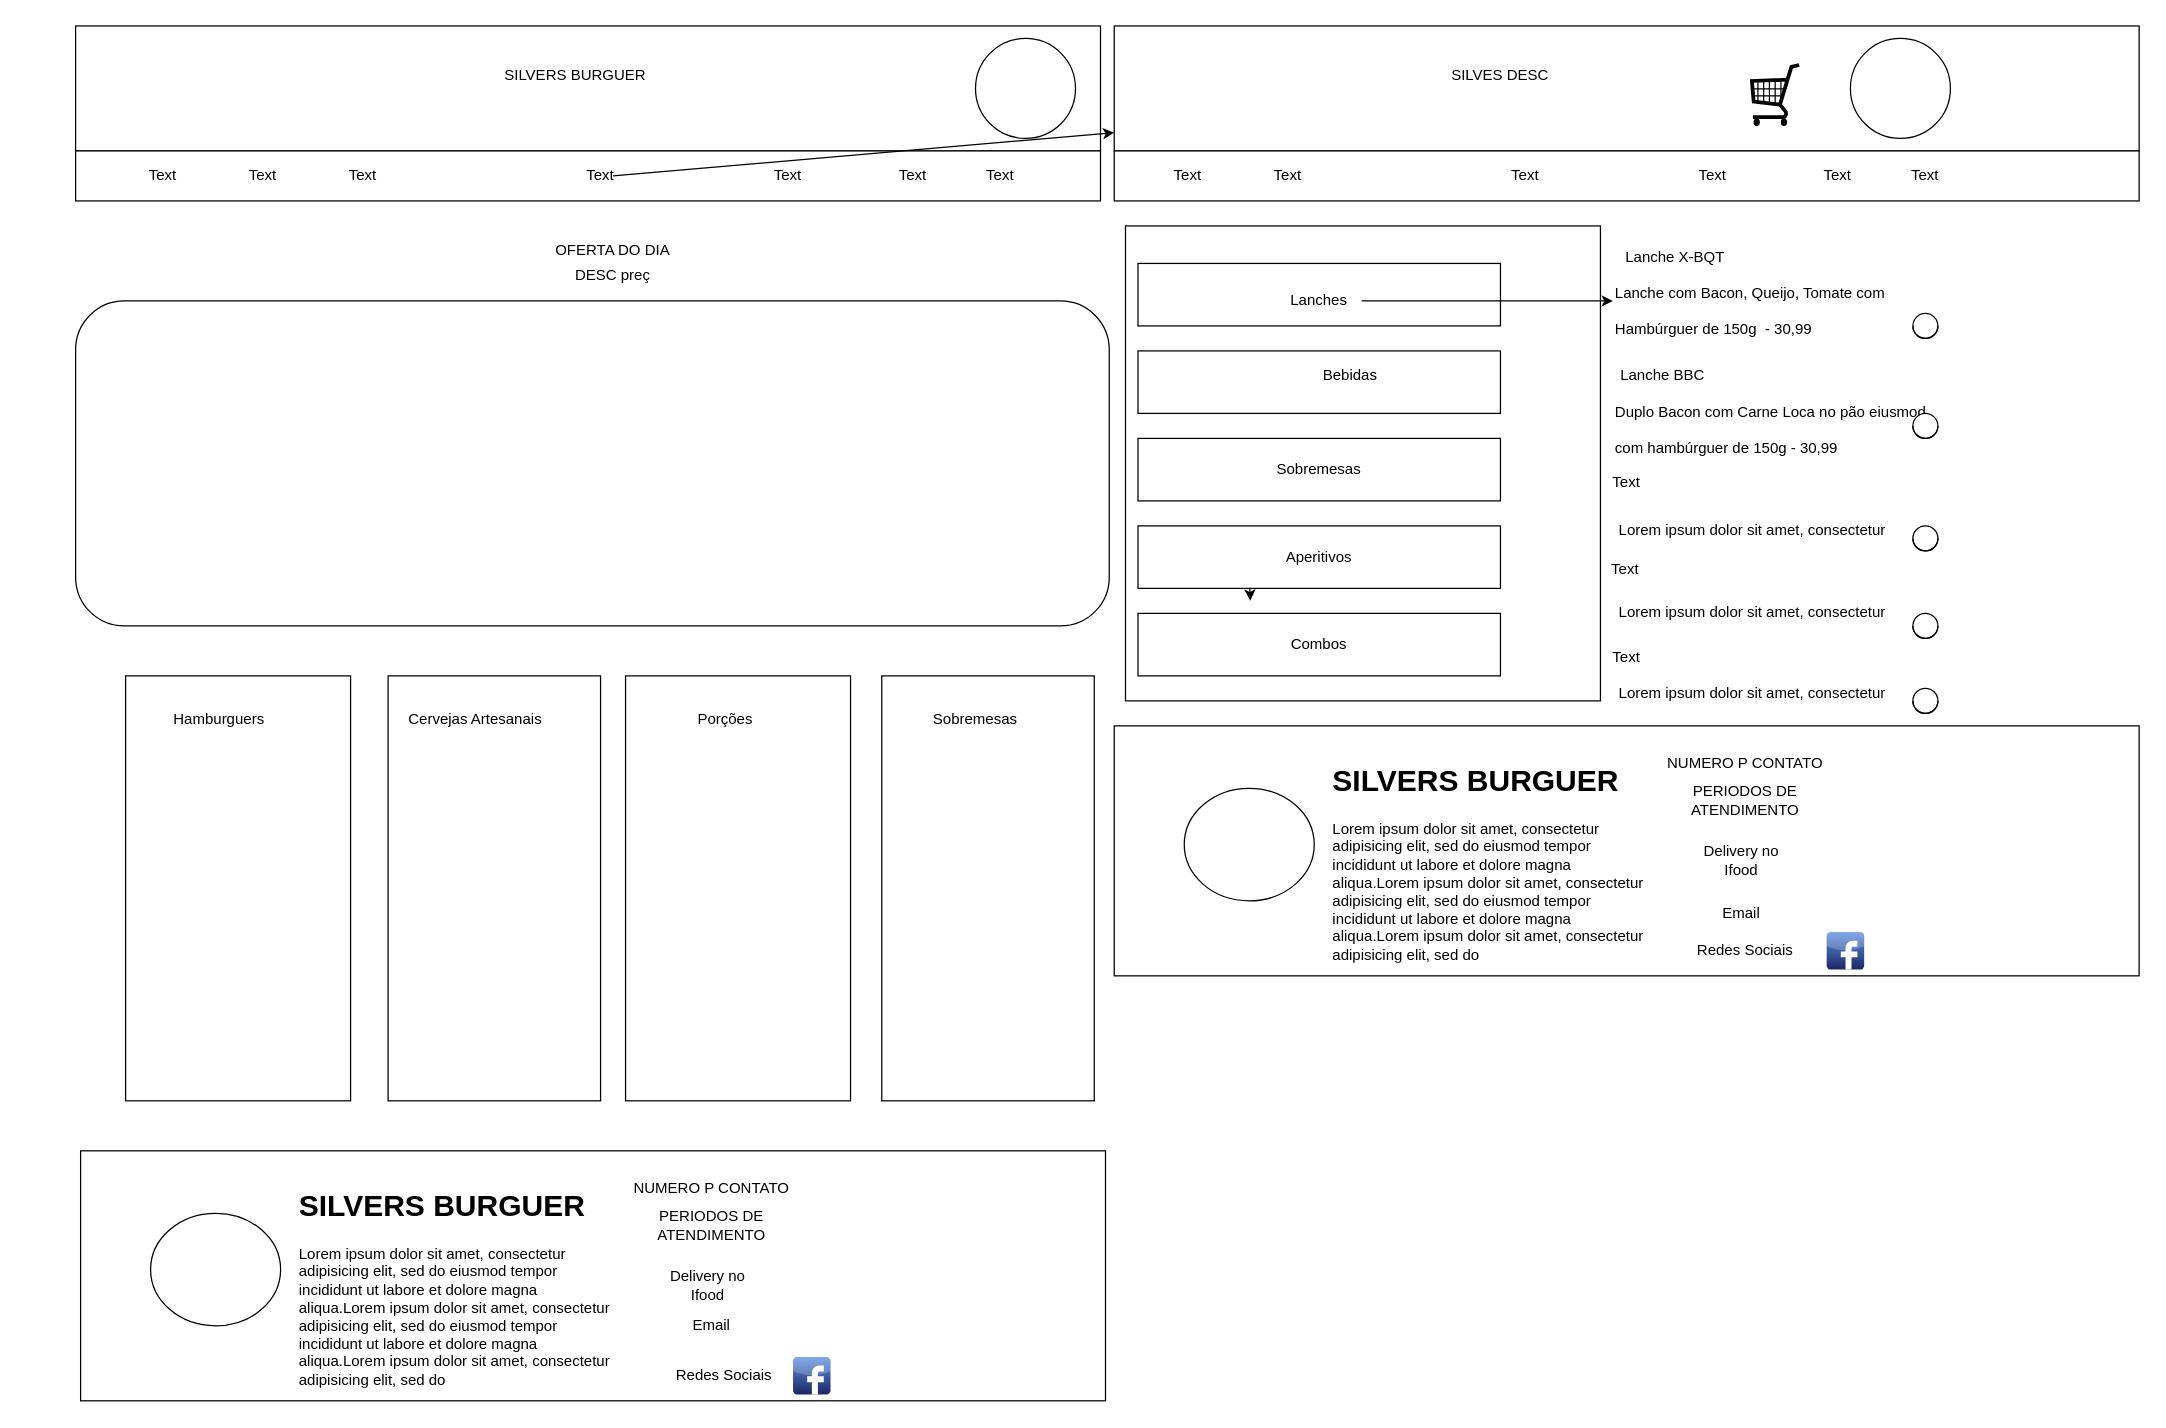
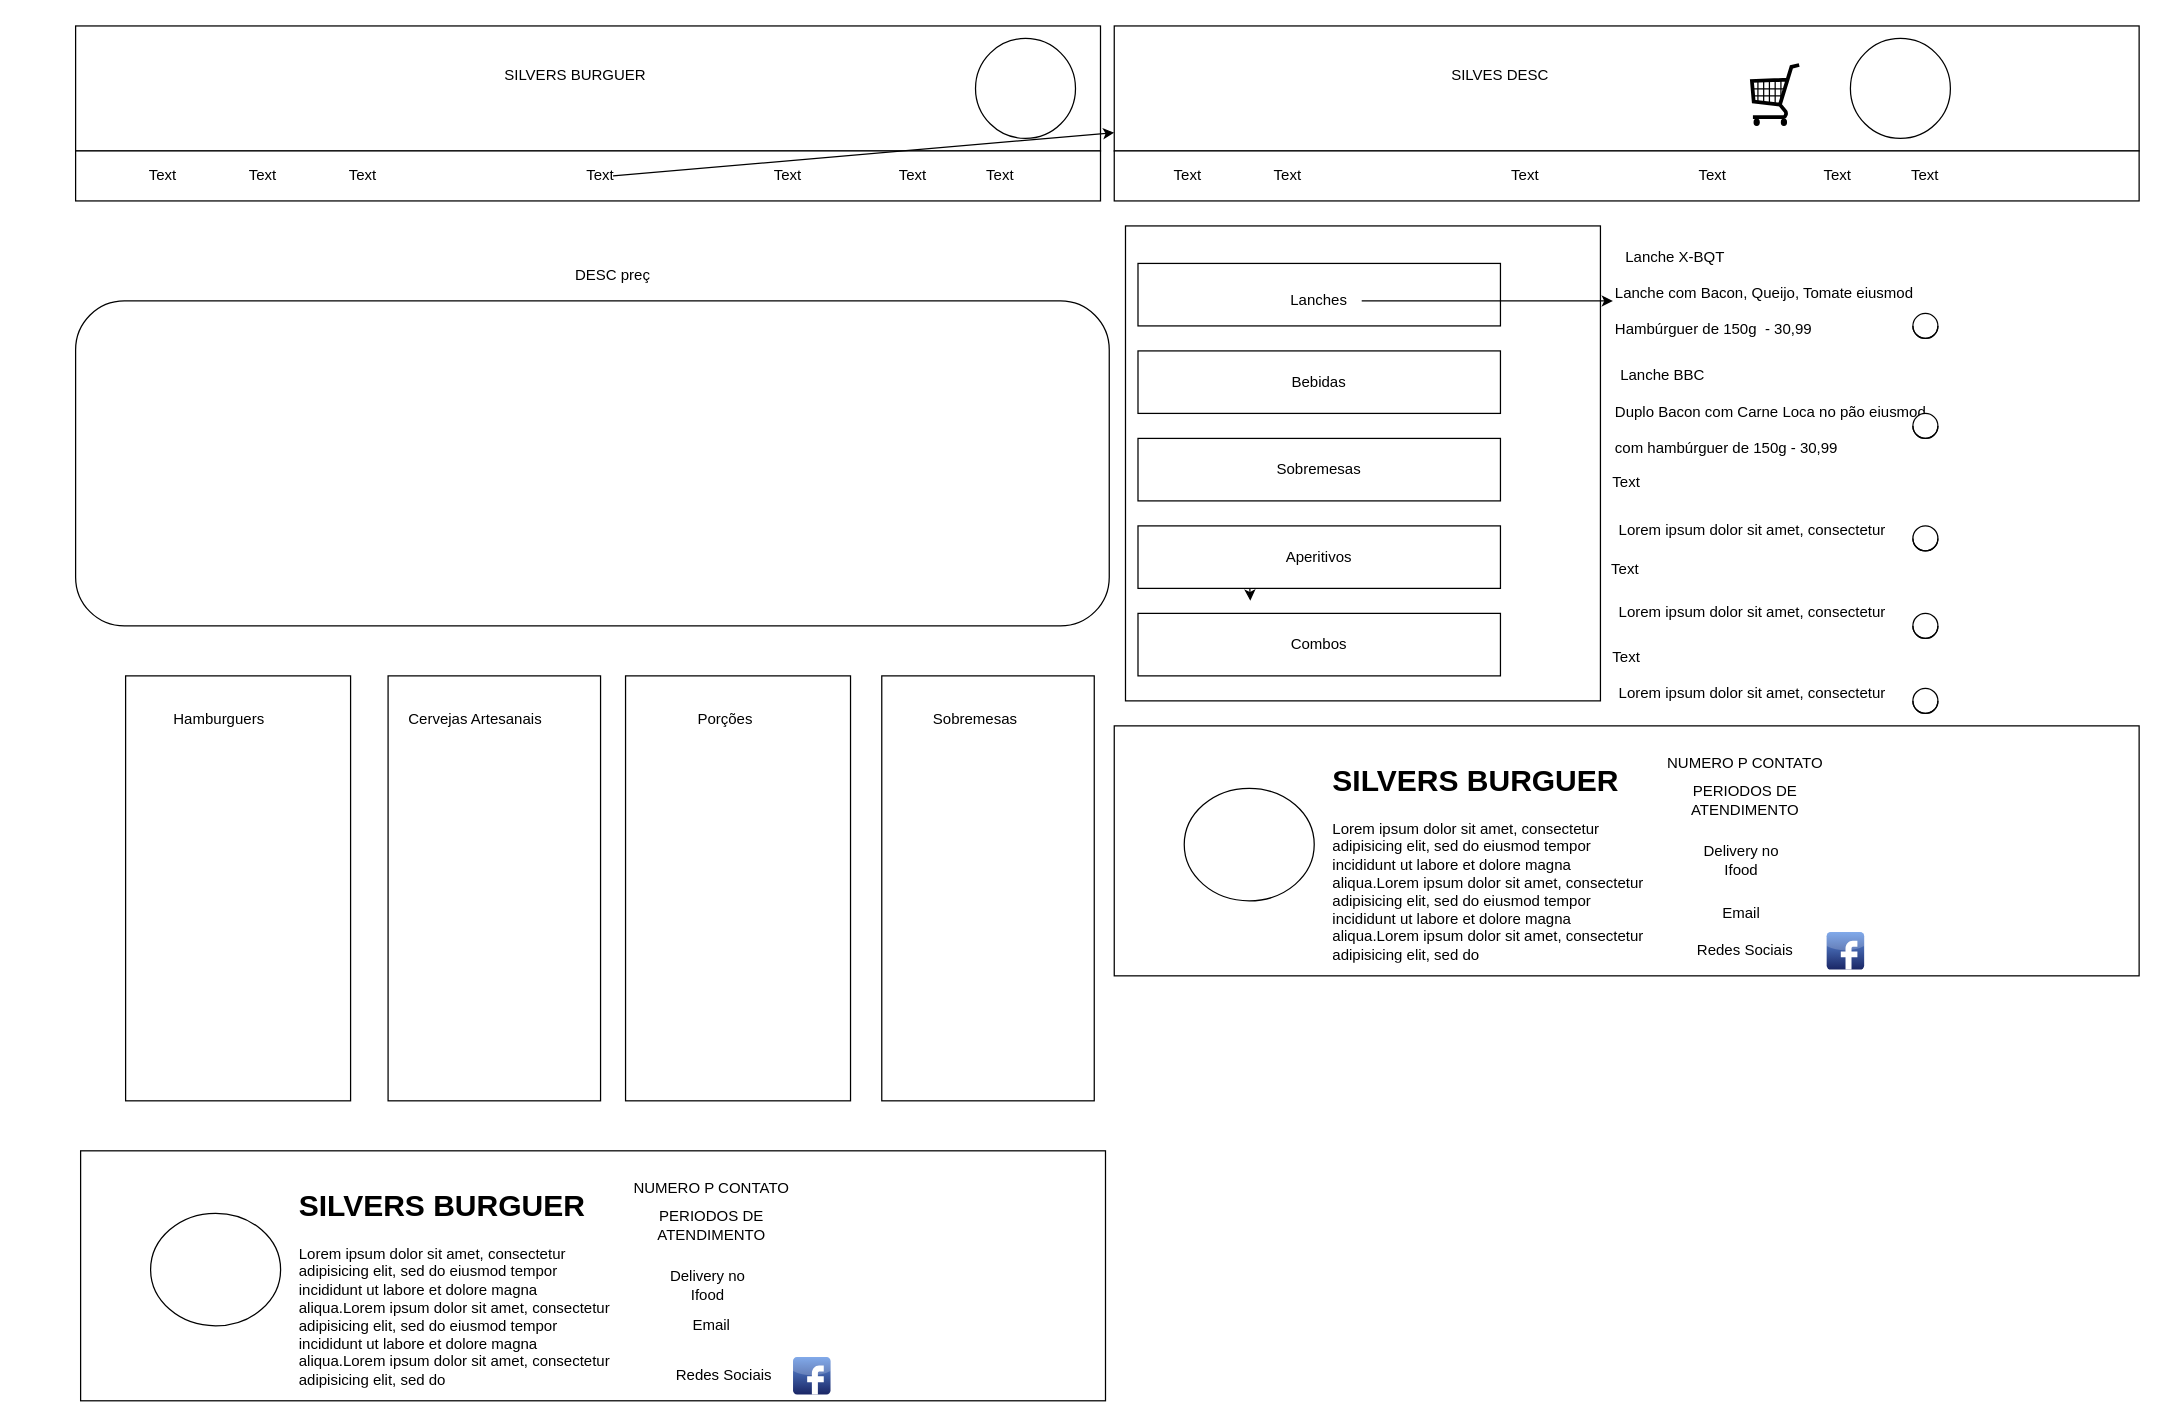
(613, 251) -> none
(1766, 269) -> (1766, 269)
(1351, 376) -> (1319, 382)
